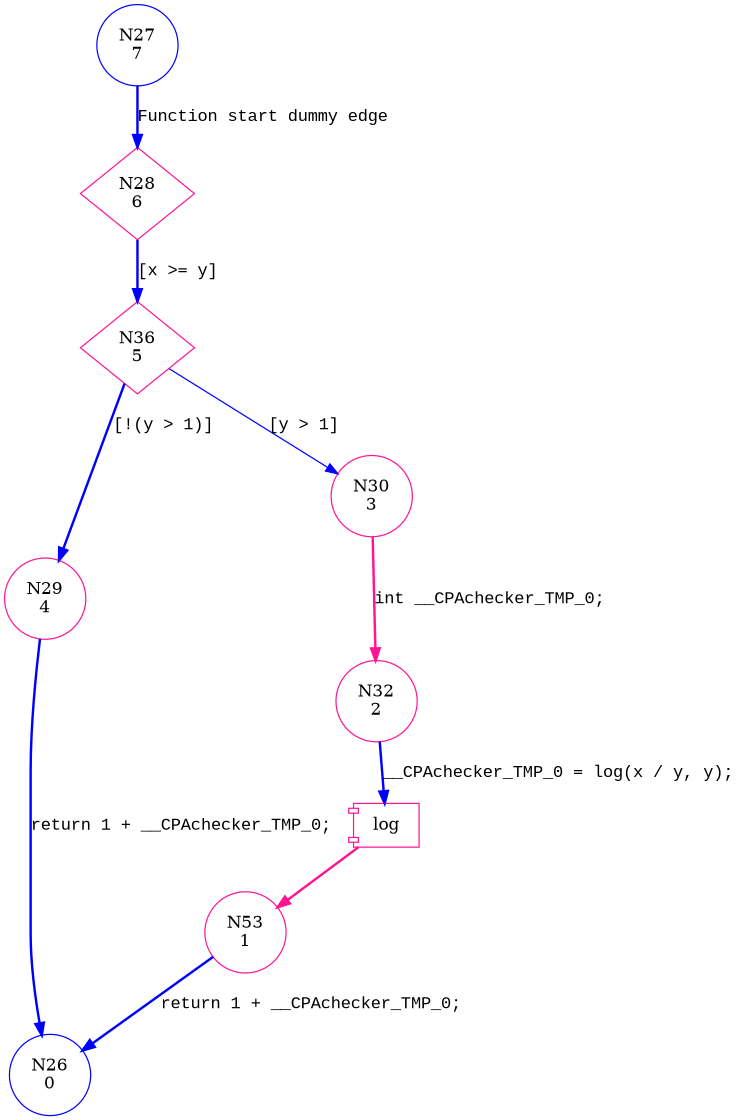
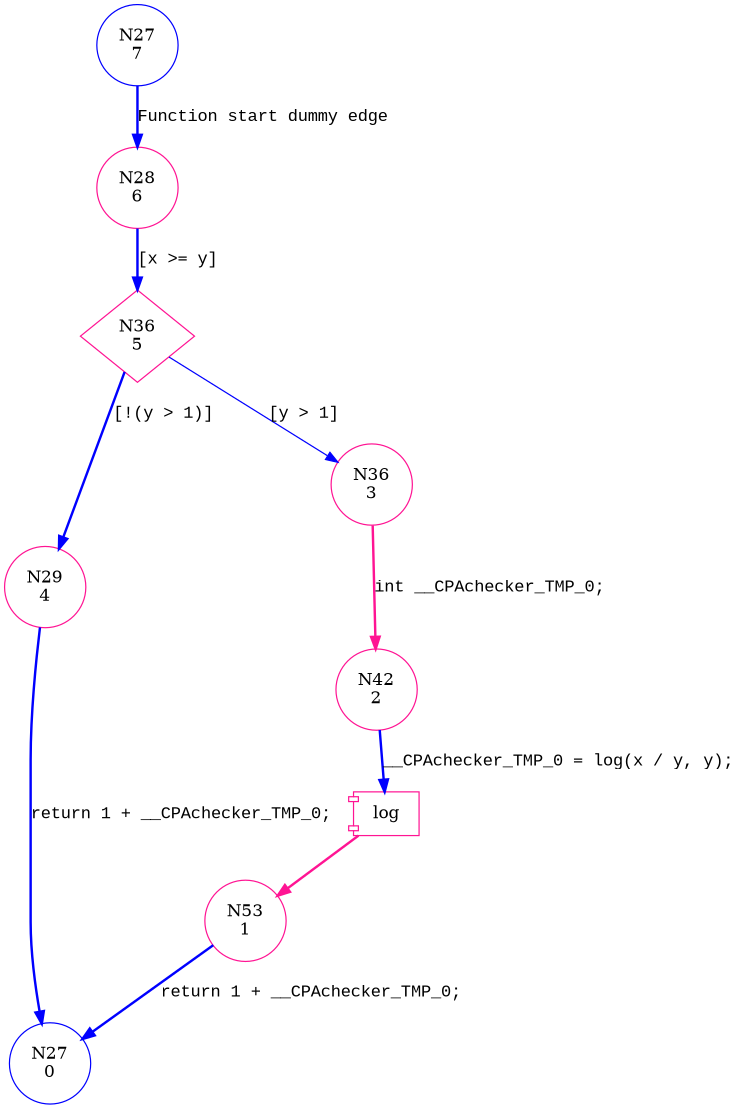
(137, 194) -> (137, 188)
(372, 496) -> (372, 485)
(377, 701) -> (377, 690)
(50, 1075) -> (50, 1063)
